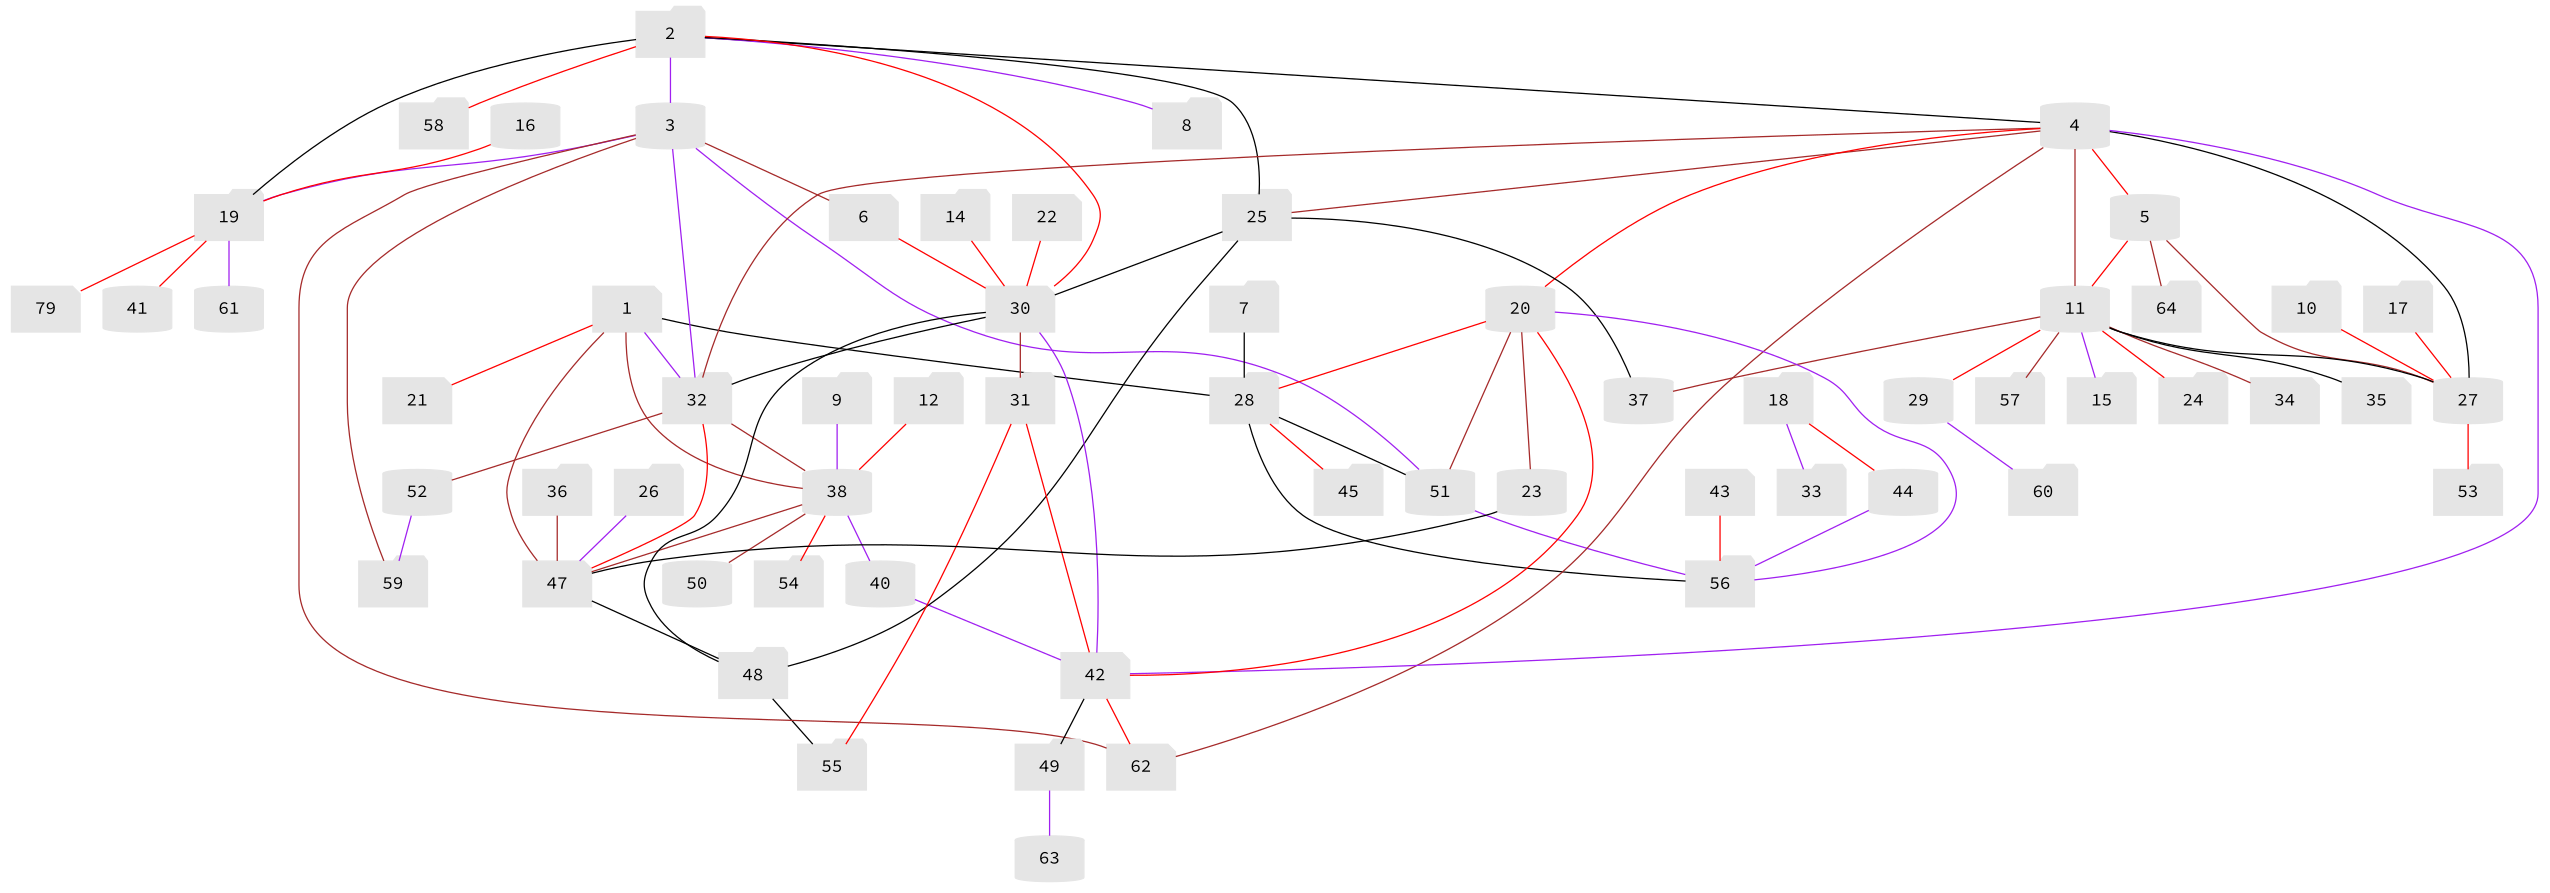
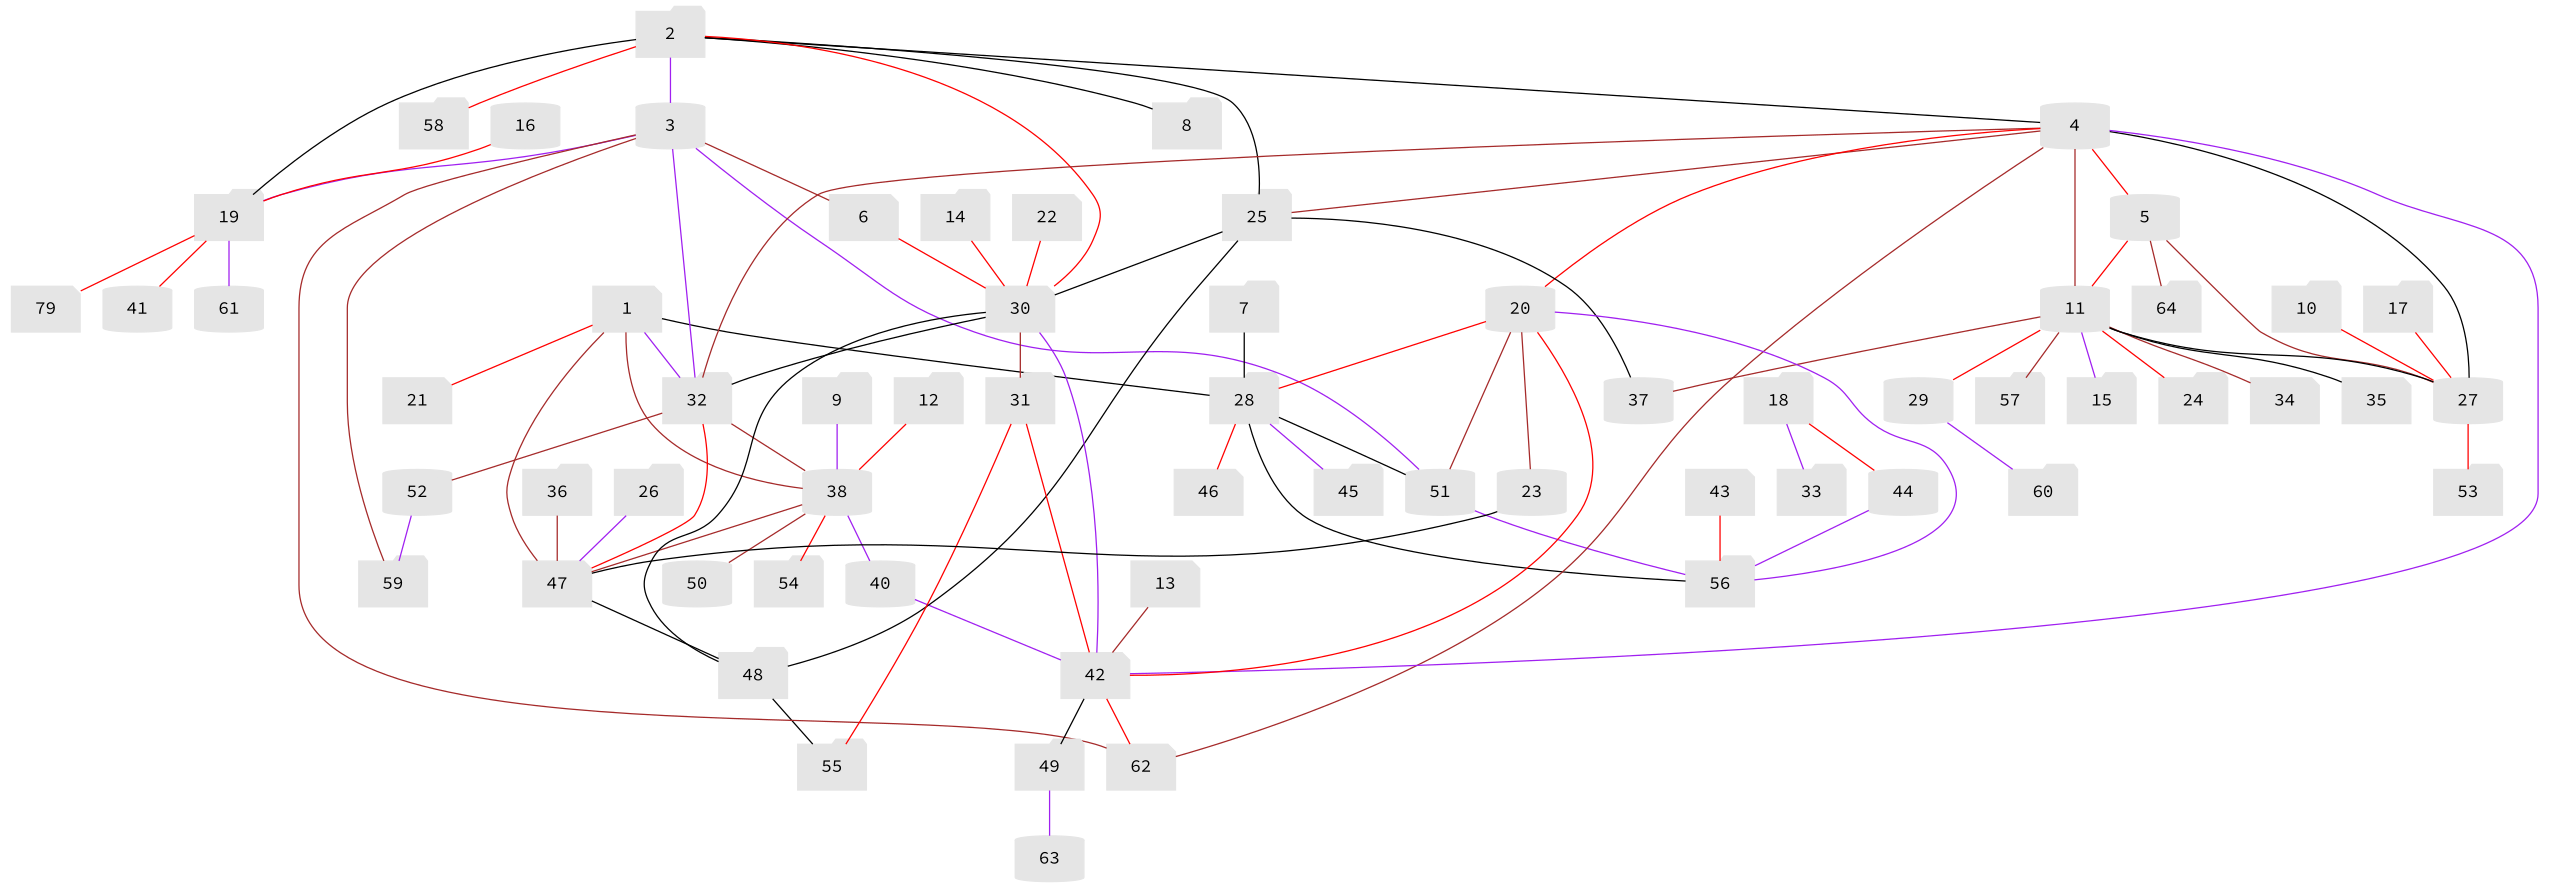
(931, 62) -> (931, 62)
(1297, 447) -> (1297, 447)
none -> (1209, 492)
none -> (1165, 584)
